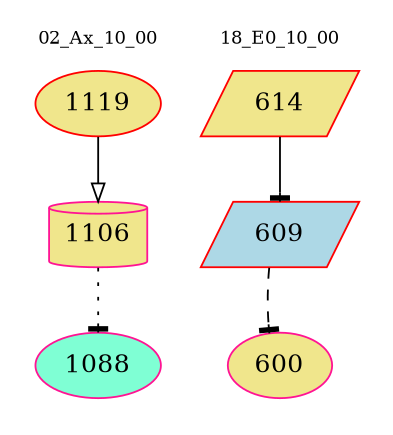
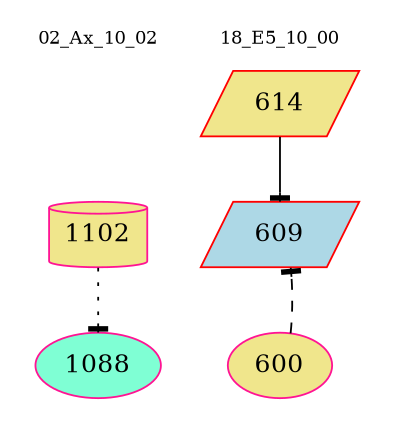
(98, 39) -> (98, 39)
(280, 39) -> (280, 39)
(98, 104) -> none
(98, 235) -> (98, 235)
(268, 296) -> (292, 305)
